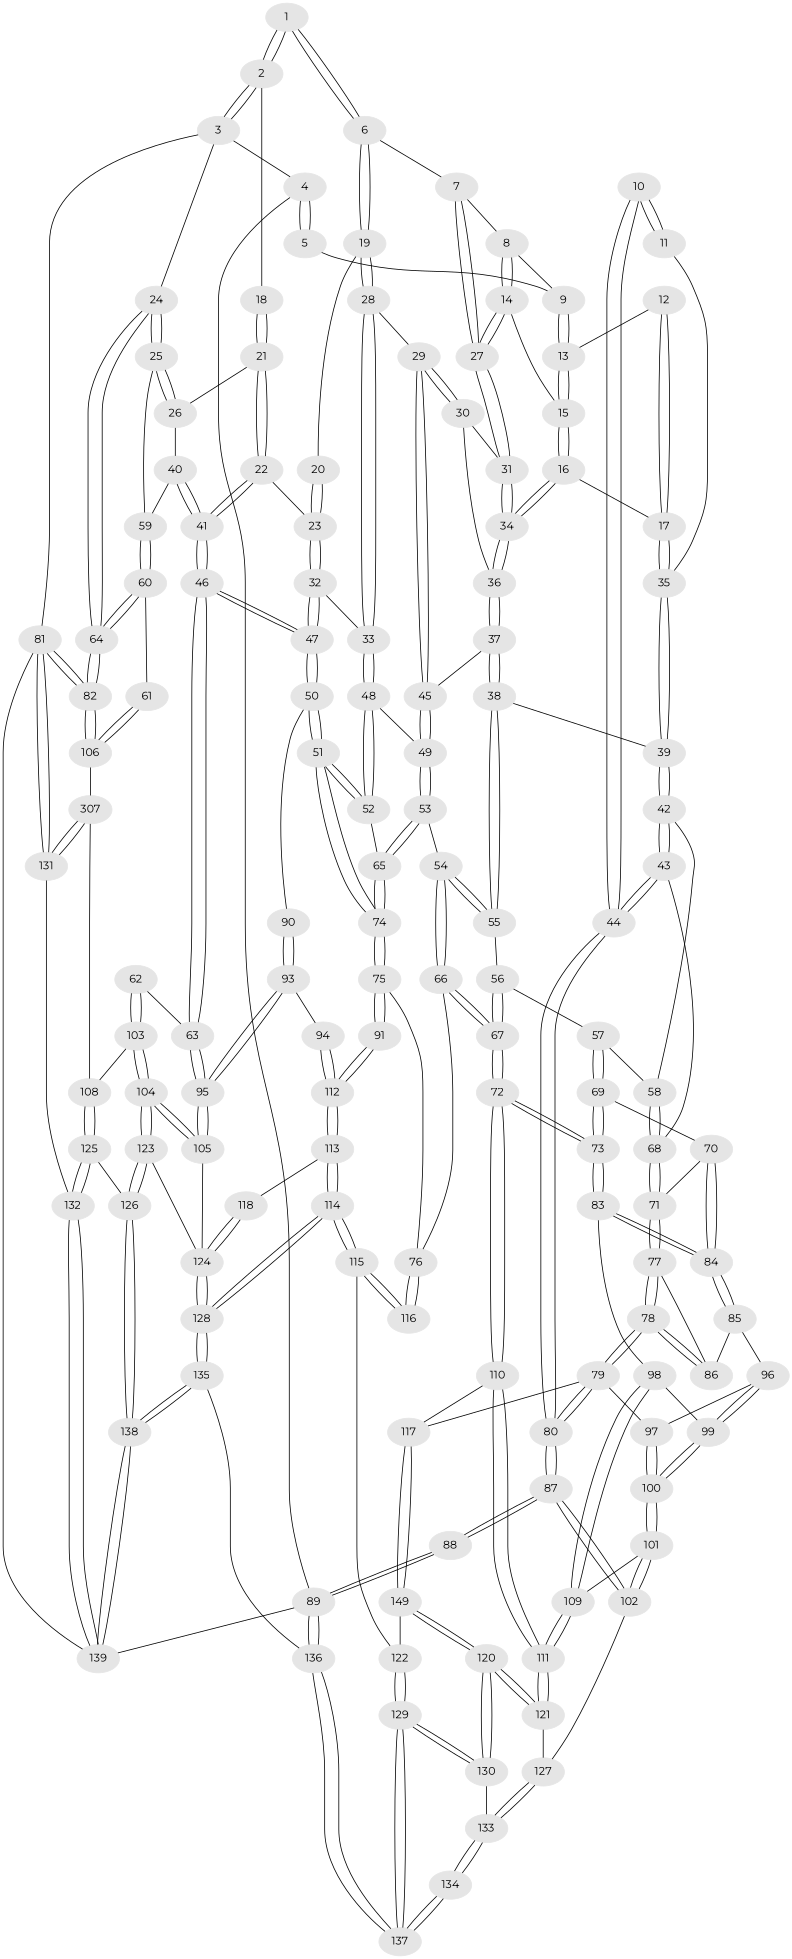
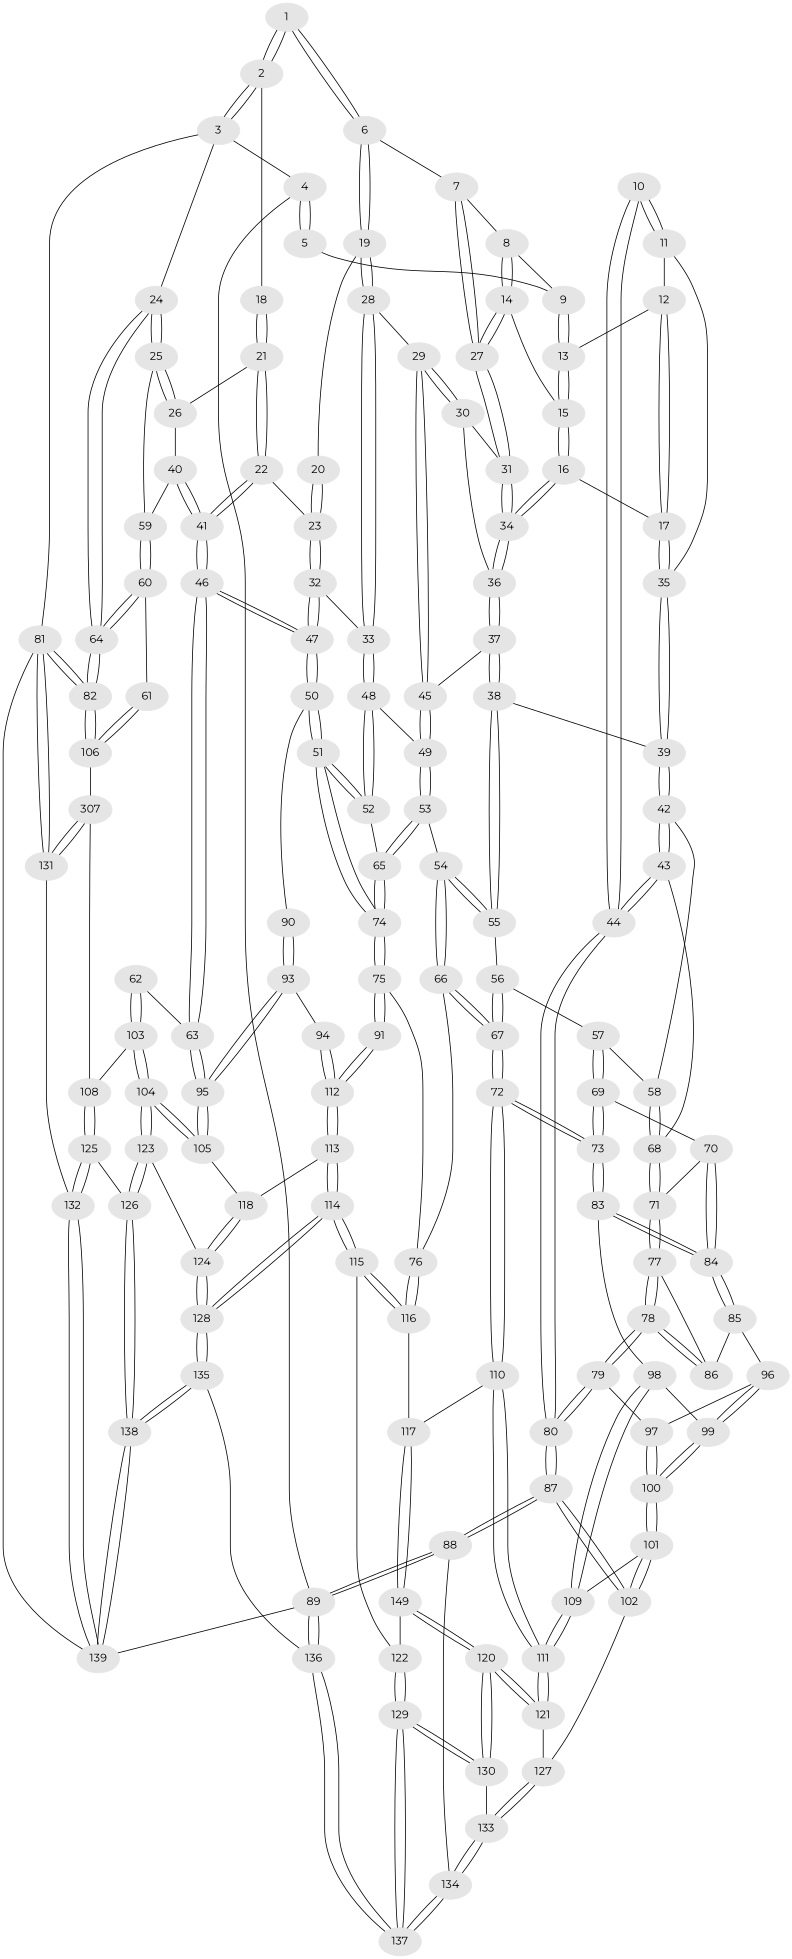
none -> (664, 272)
(202, 1206) -> (224, 1178)
(500, 1405) -> (409, 1376)
none -> (443, 1715)
